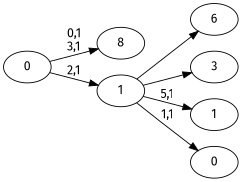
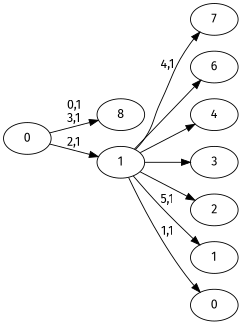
none -> (214, 19)
none -> (214, 115)
none -> (214, 210)
